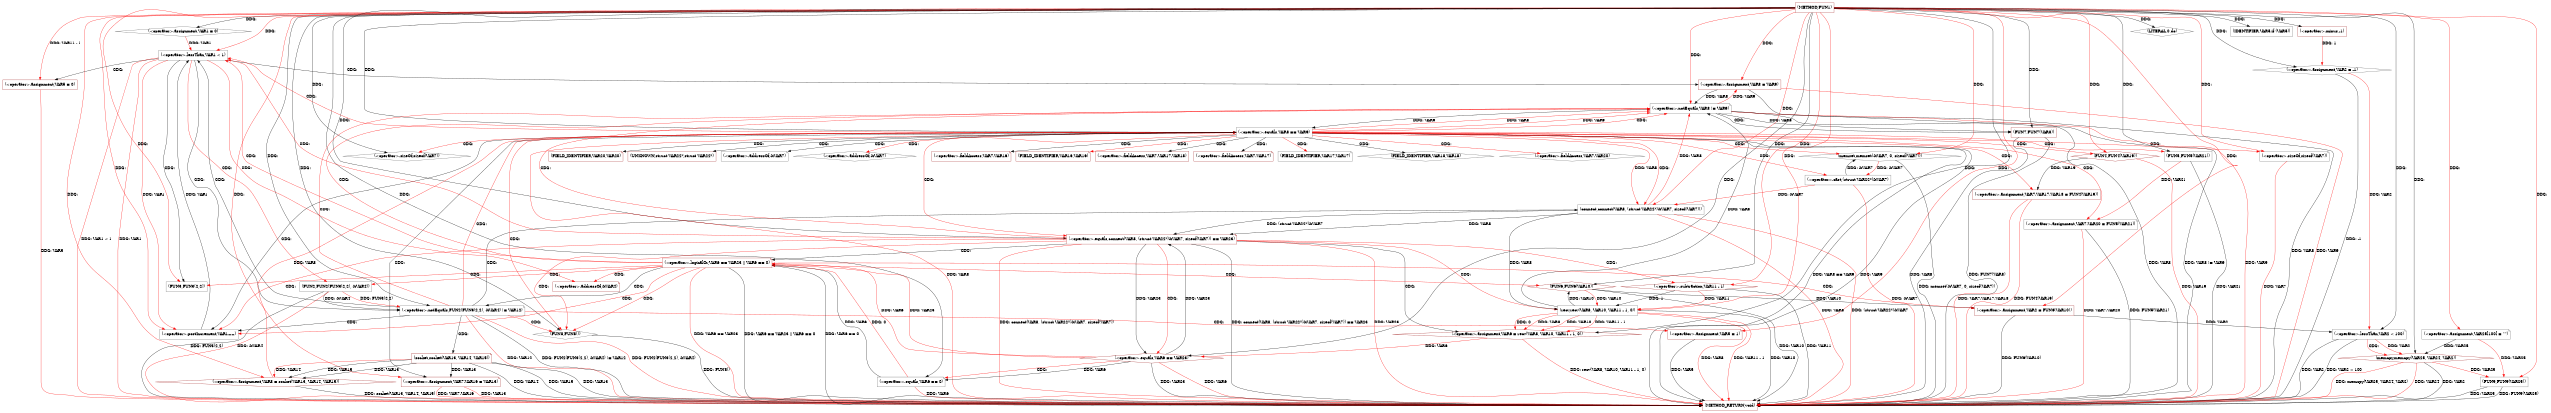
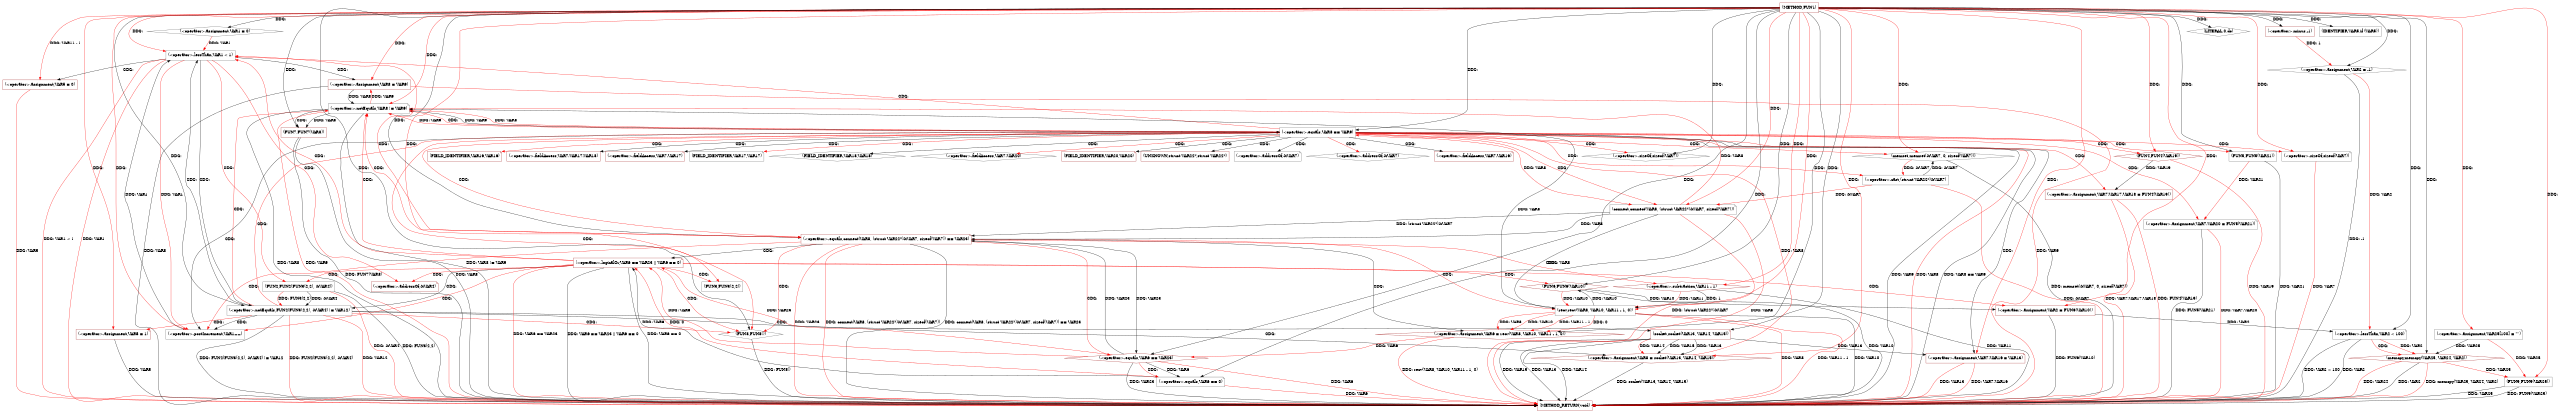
(164, 169) -> none
none -> (1823, 194)
(996, 214) -> (978, 332)
